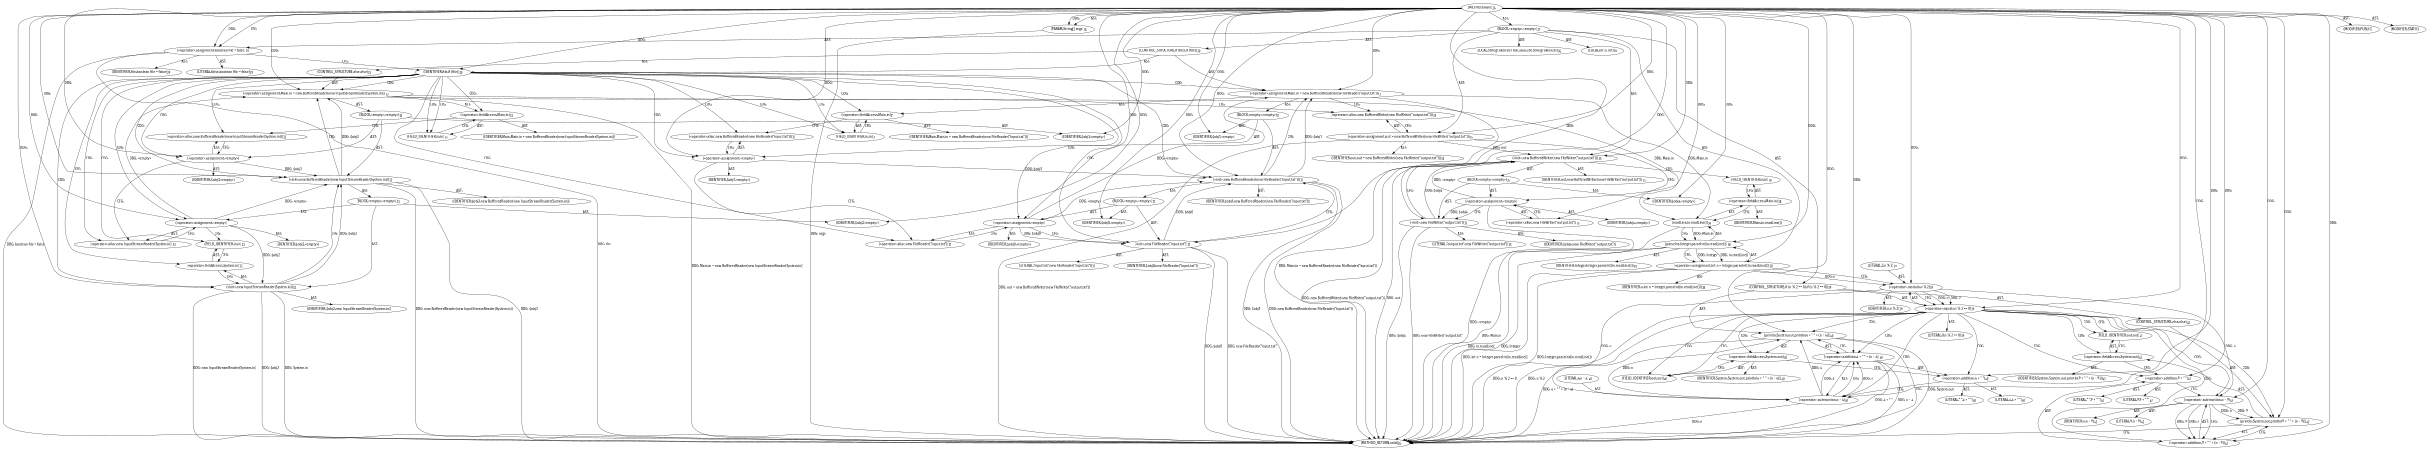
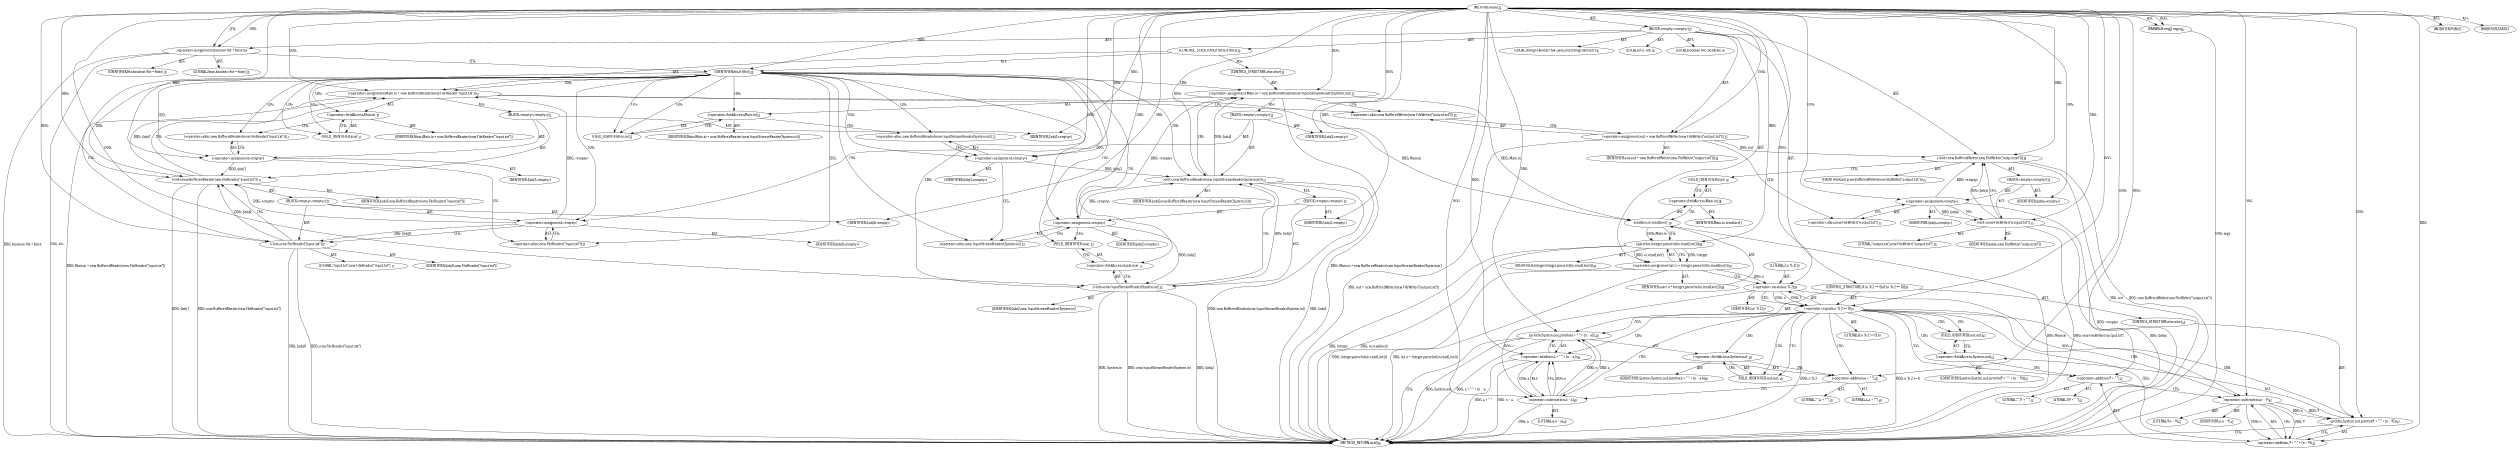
none -> (1700, 51)
(1716, 234) -> (1734, 246)
(1683, 398) -> (1552, 410)
